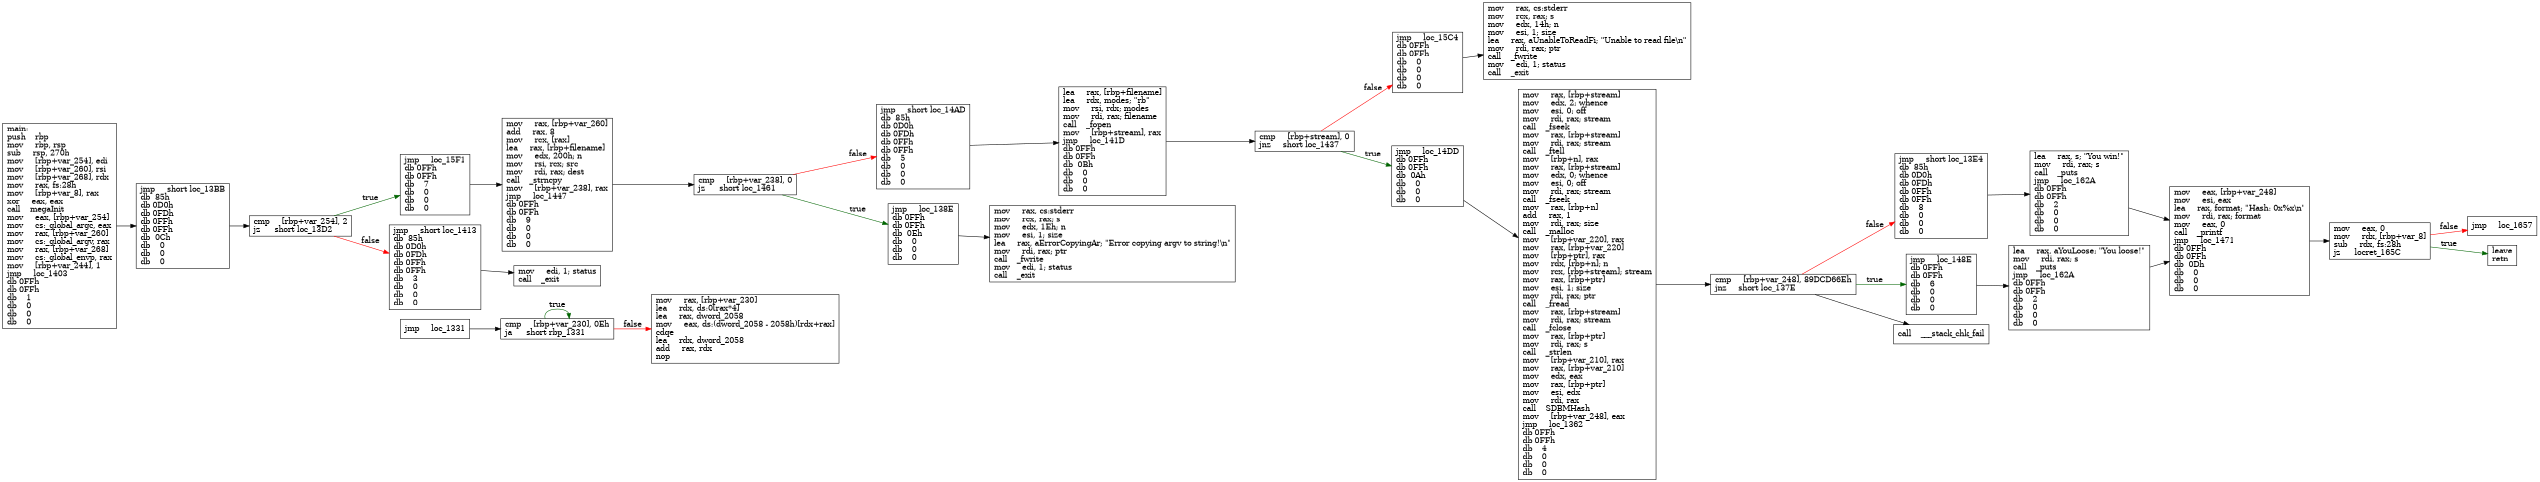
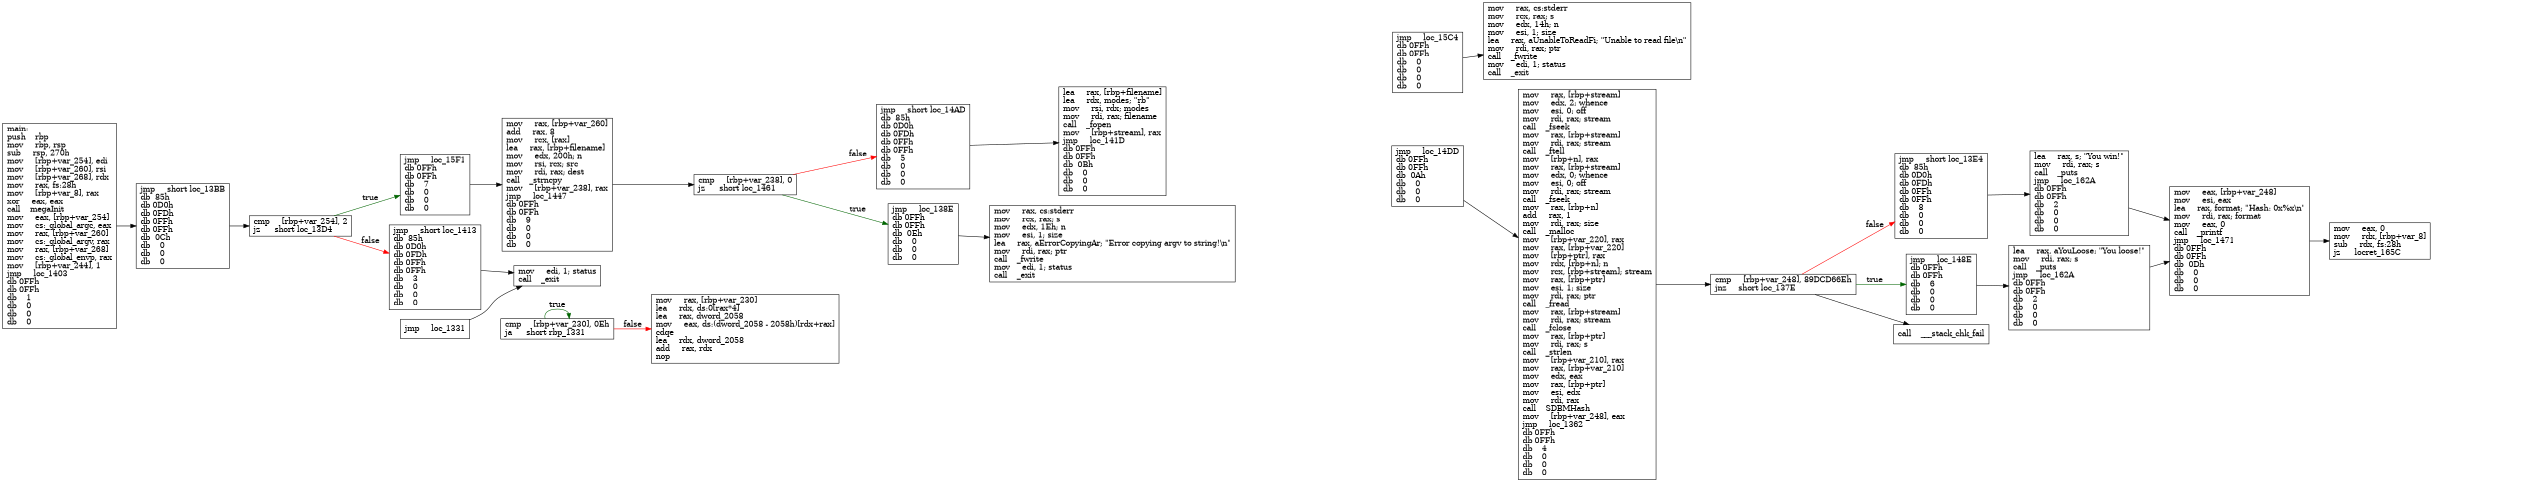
(1305, 141) -> none
(300, 226) -> (300, 226)
(2502, 226) -> none
(2502, 255) -> none
(482, 329) -> (493, 303)
